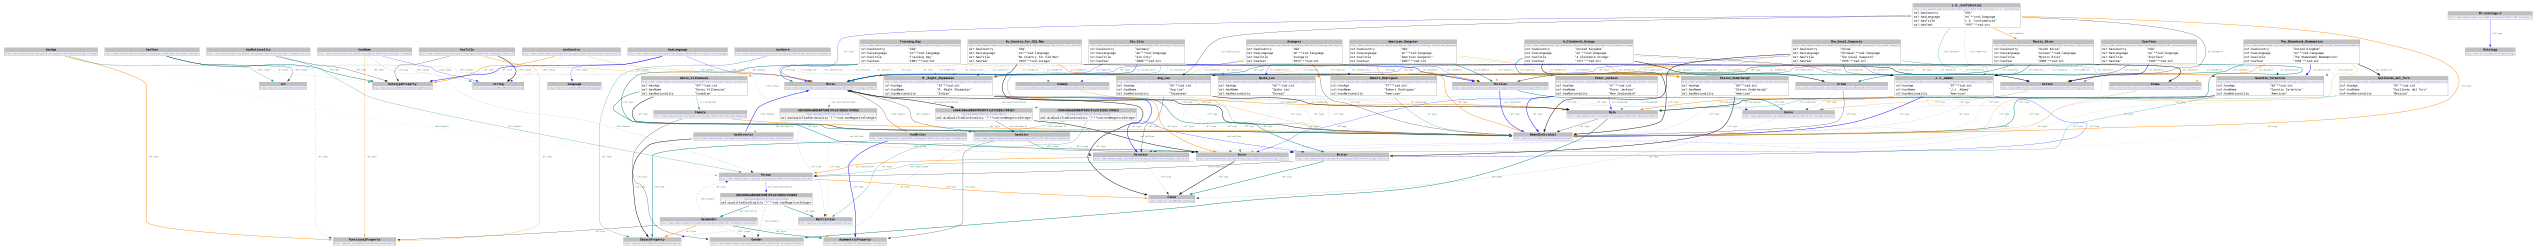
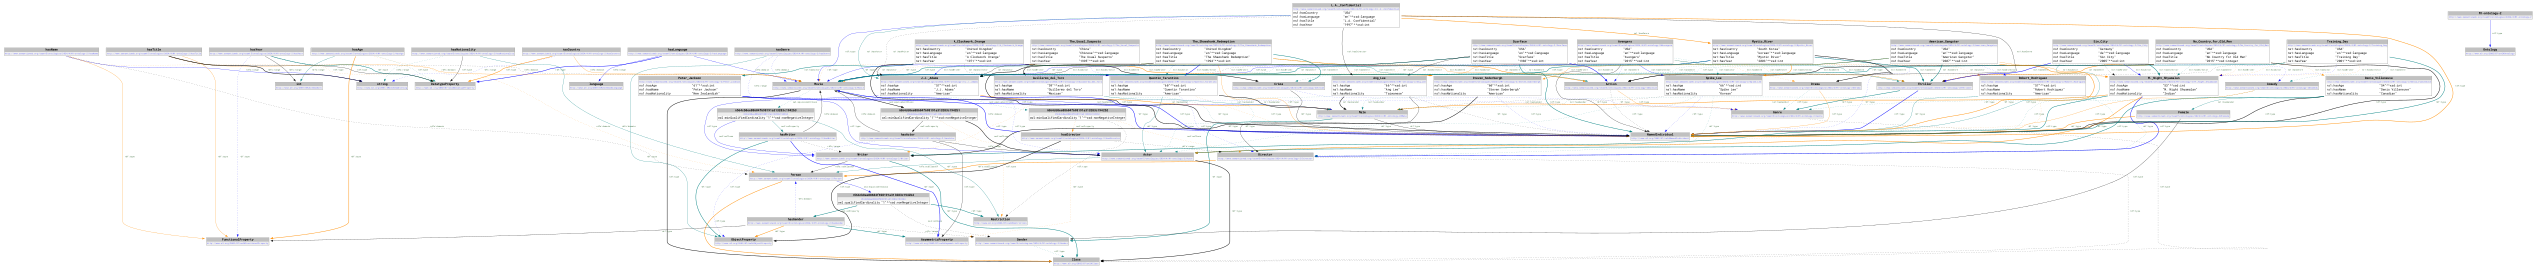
none -> (1048, 251)
